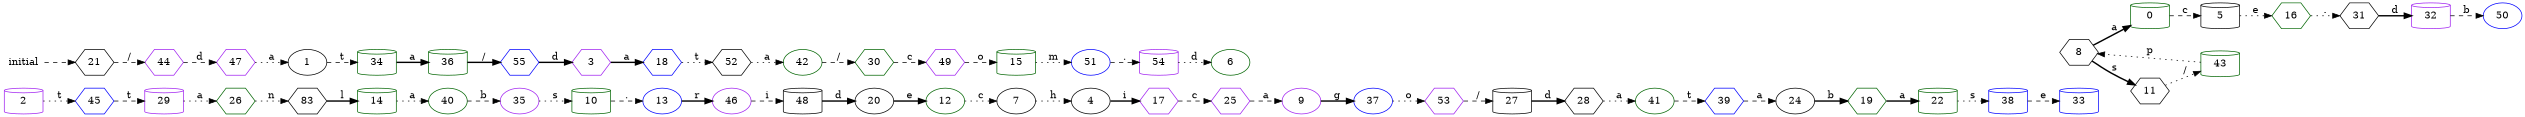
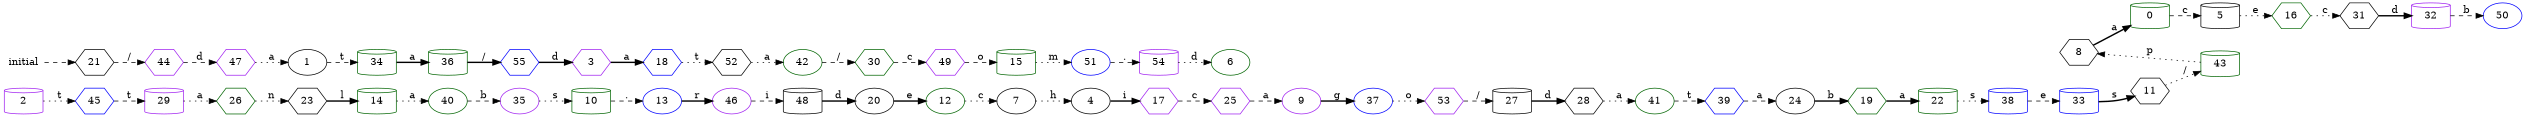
(2325, 10) -> (2325, 10)
(2110, 72) -> (2113, 101)
(307, 101) -> (307, 101)
